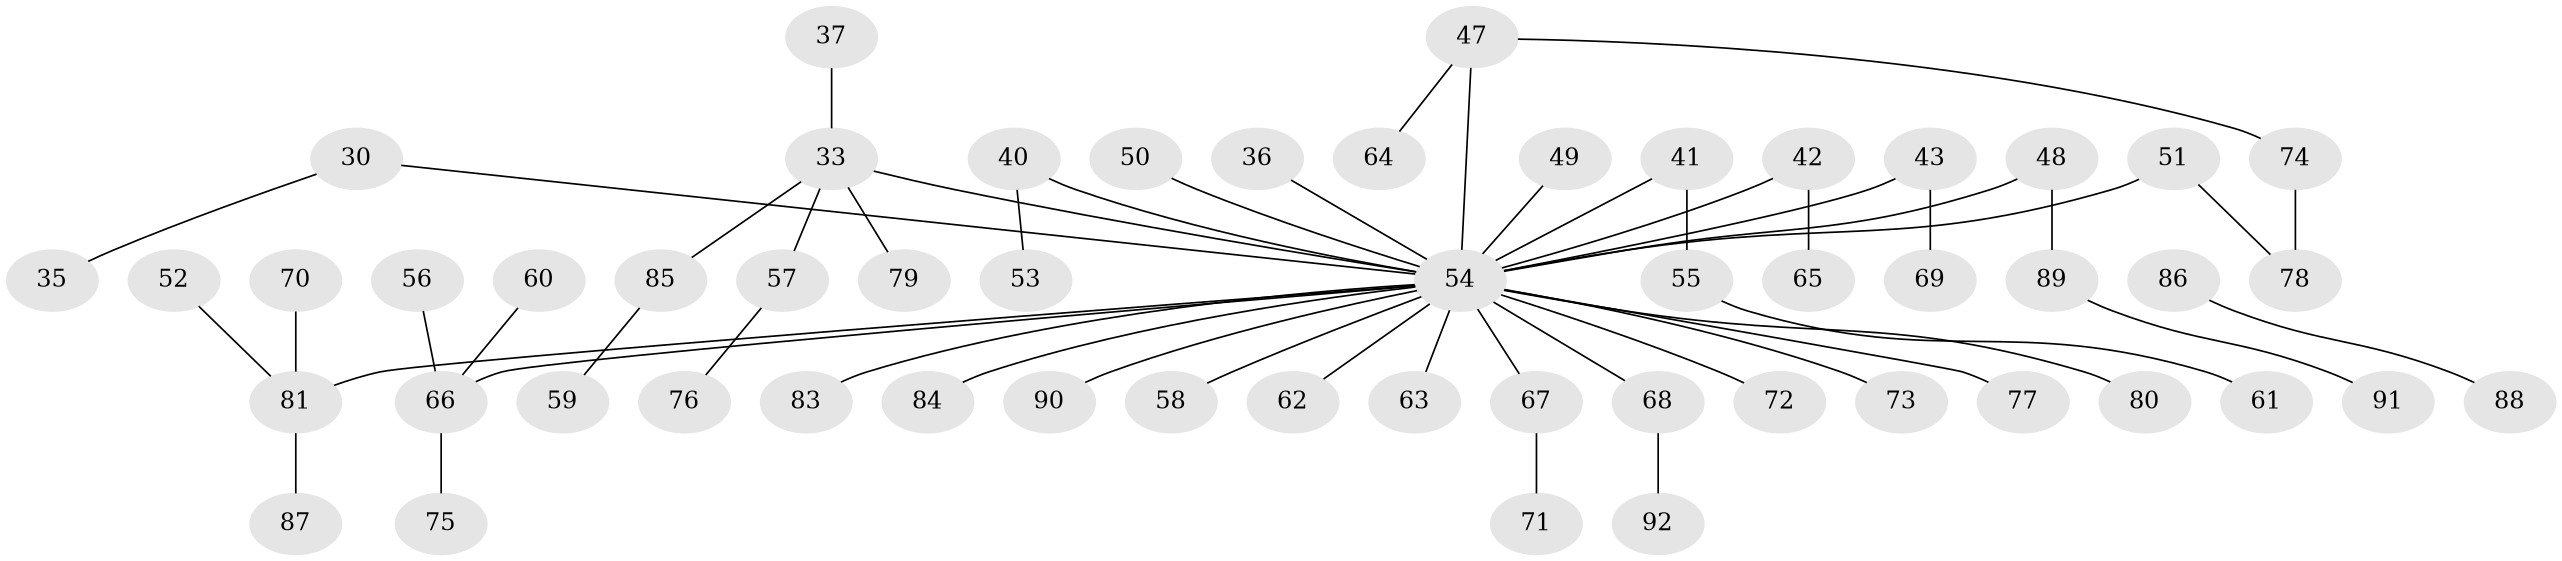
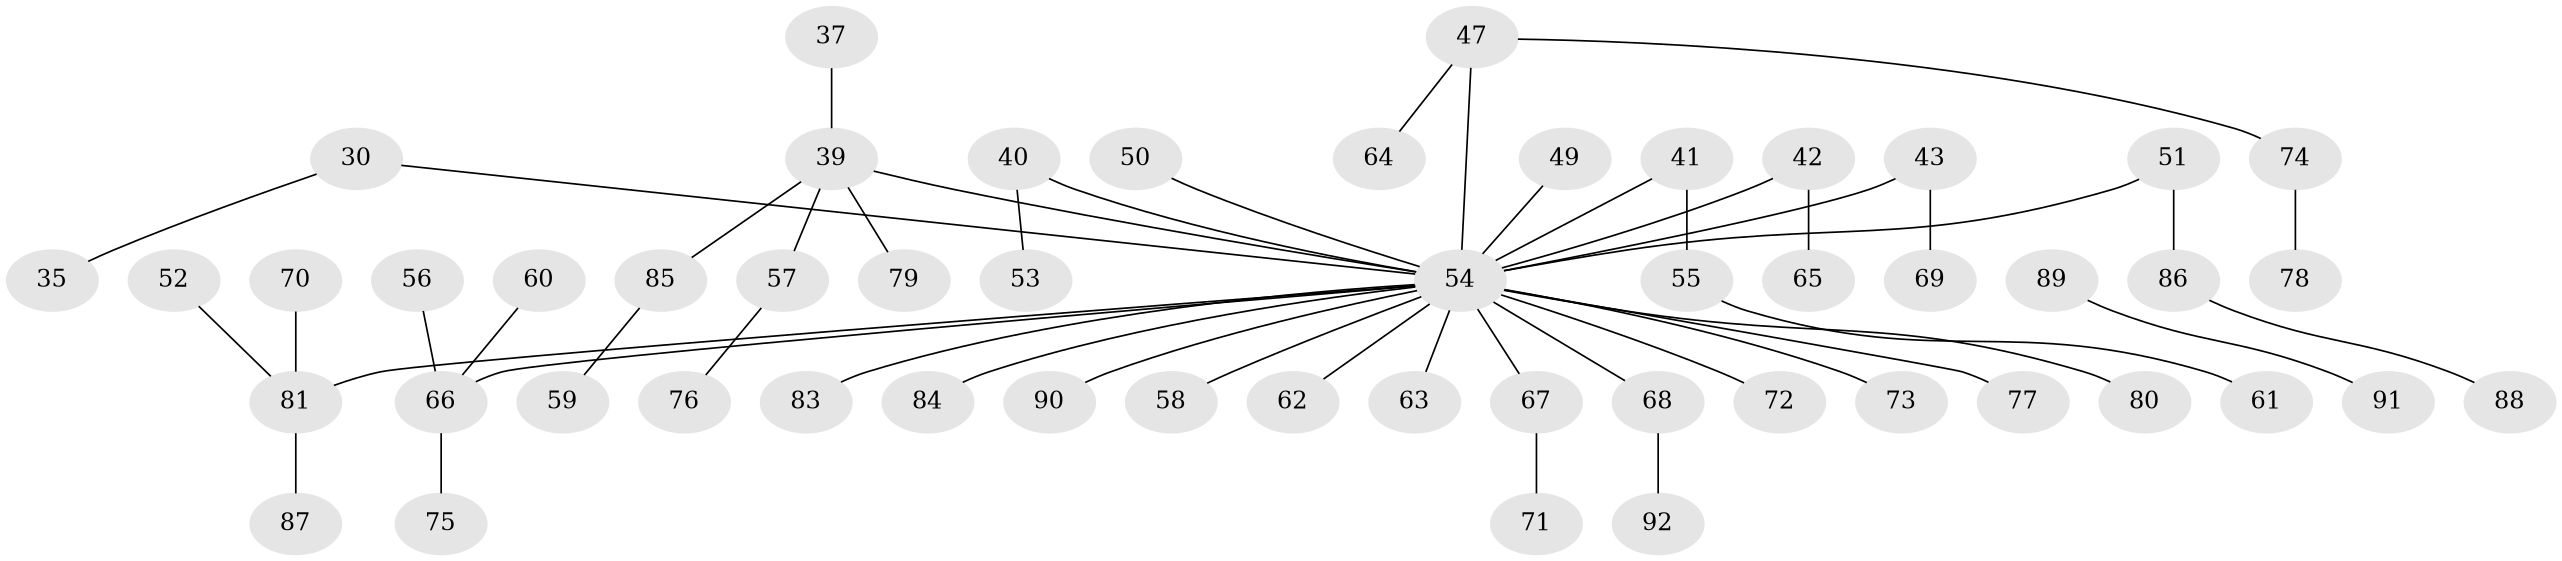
(832, 159) -> (832, 159)
(1258, 159) -> none
(2052, 159) -> none
(2234, 220) -> (2174, 220)
